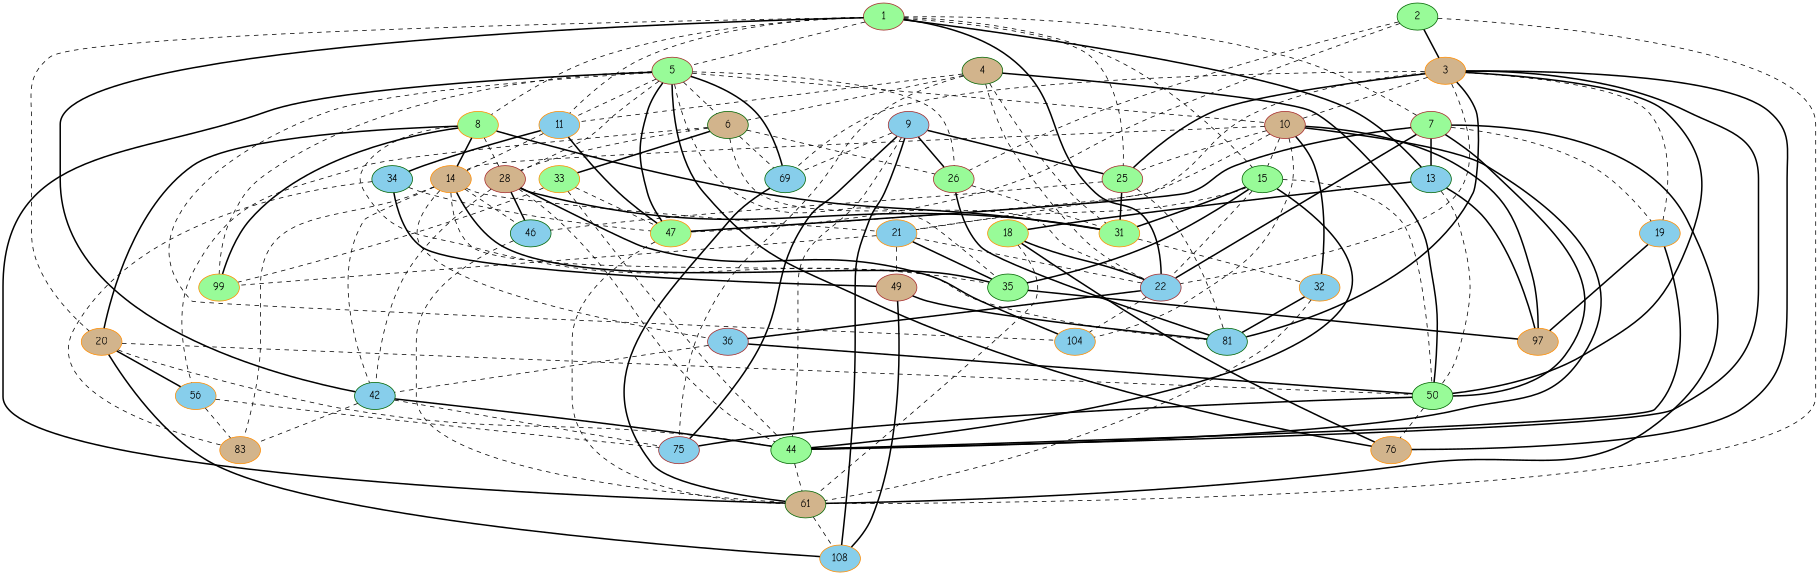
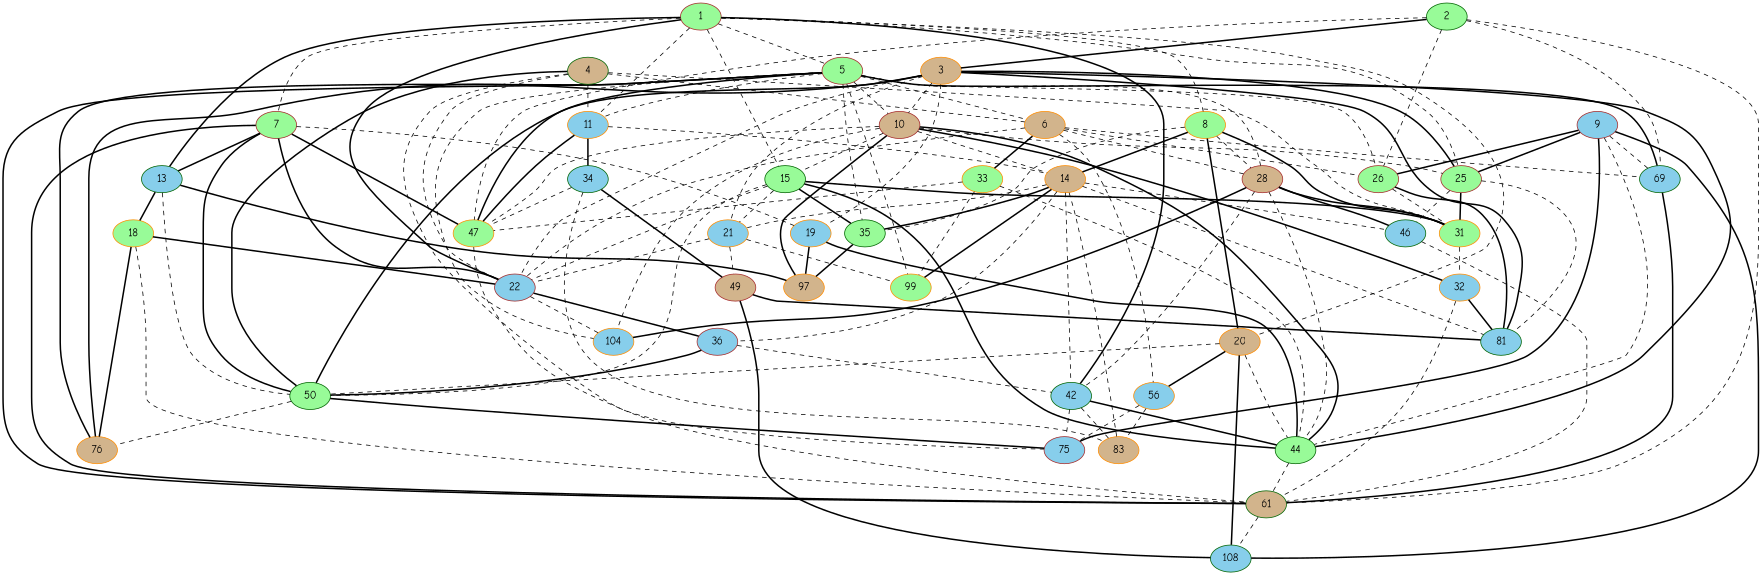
(1133, 79) -> (1589, 65)
(728, 125) -> (1045, 125)
(318, 170) -> (988, 233)
(952, 260) -> none
(840, 559) -> (1231, 559)
